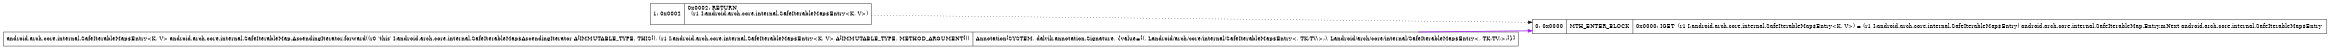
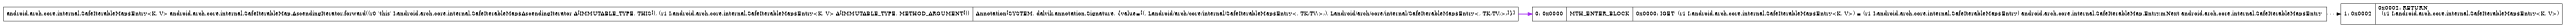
(1200, 19) -> (2332, 14)
